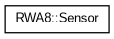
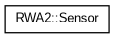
(57, 19) -> (57, 19)
